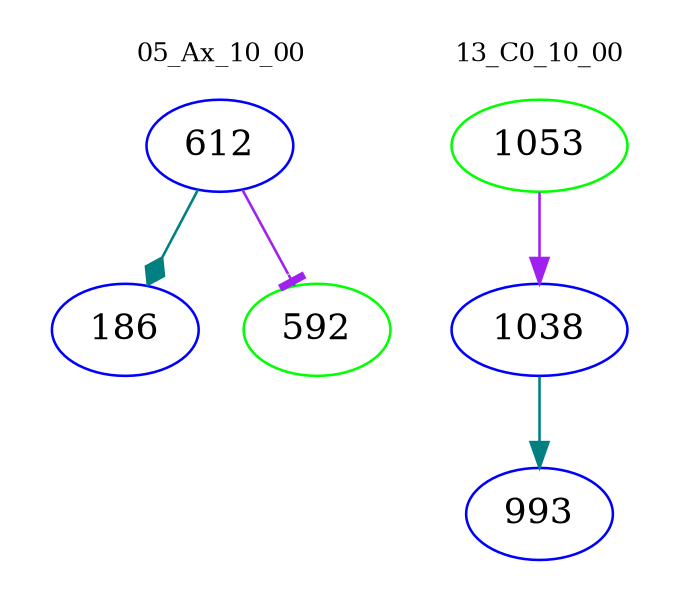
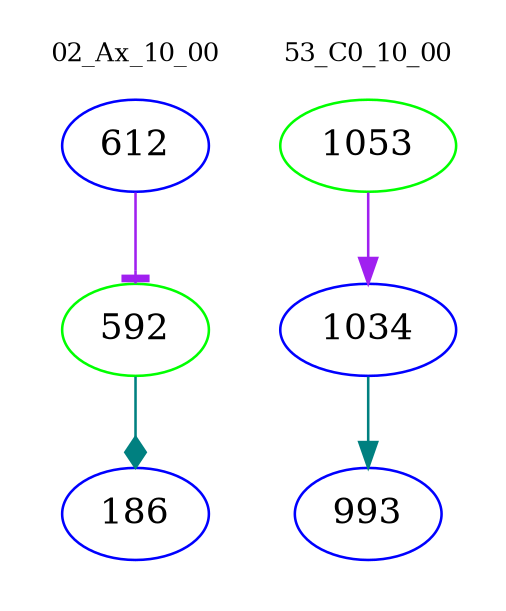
(221, 55) -> (136, 55)
(540, 55) -> (368, 55)
(180, 224) -> (136, 407)
(540, 330) -> (368, 330)
